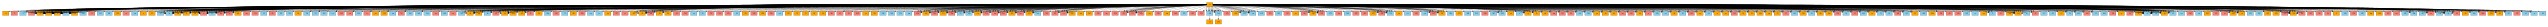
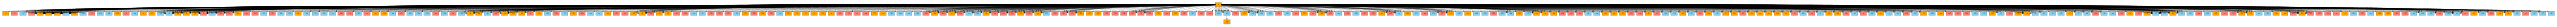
(1803, 13) -> (1812, 13)
(2035, 13) -> (2044, 13)
(1210, 17) -> (1017, 6)
